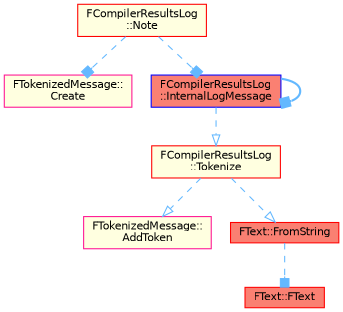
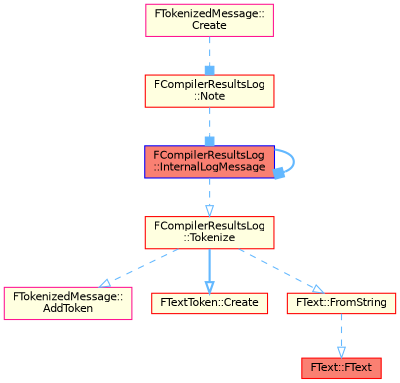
(109, 52) -> (210, 50)
(285, 233) -> (342, 303)
(285, 260) -> (342, 330)
none -> (210, 303)
